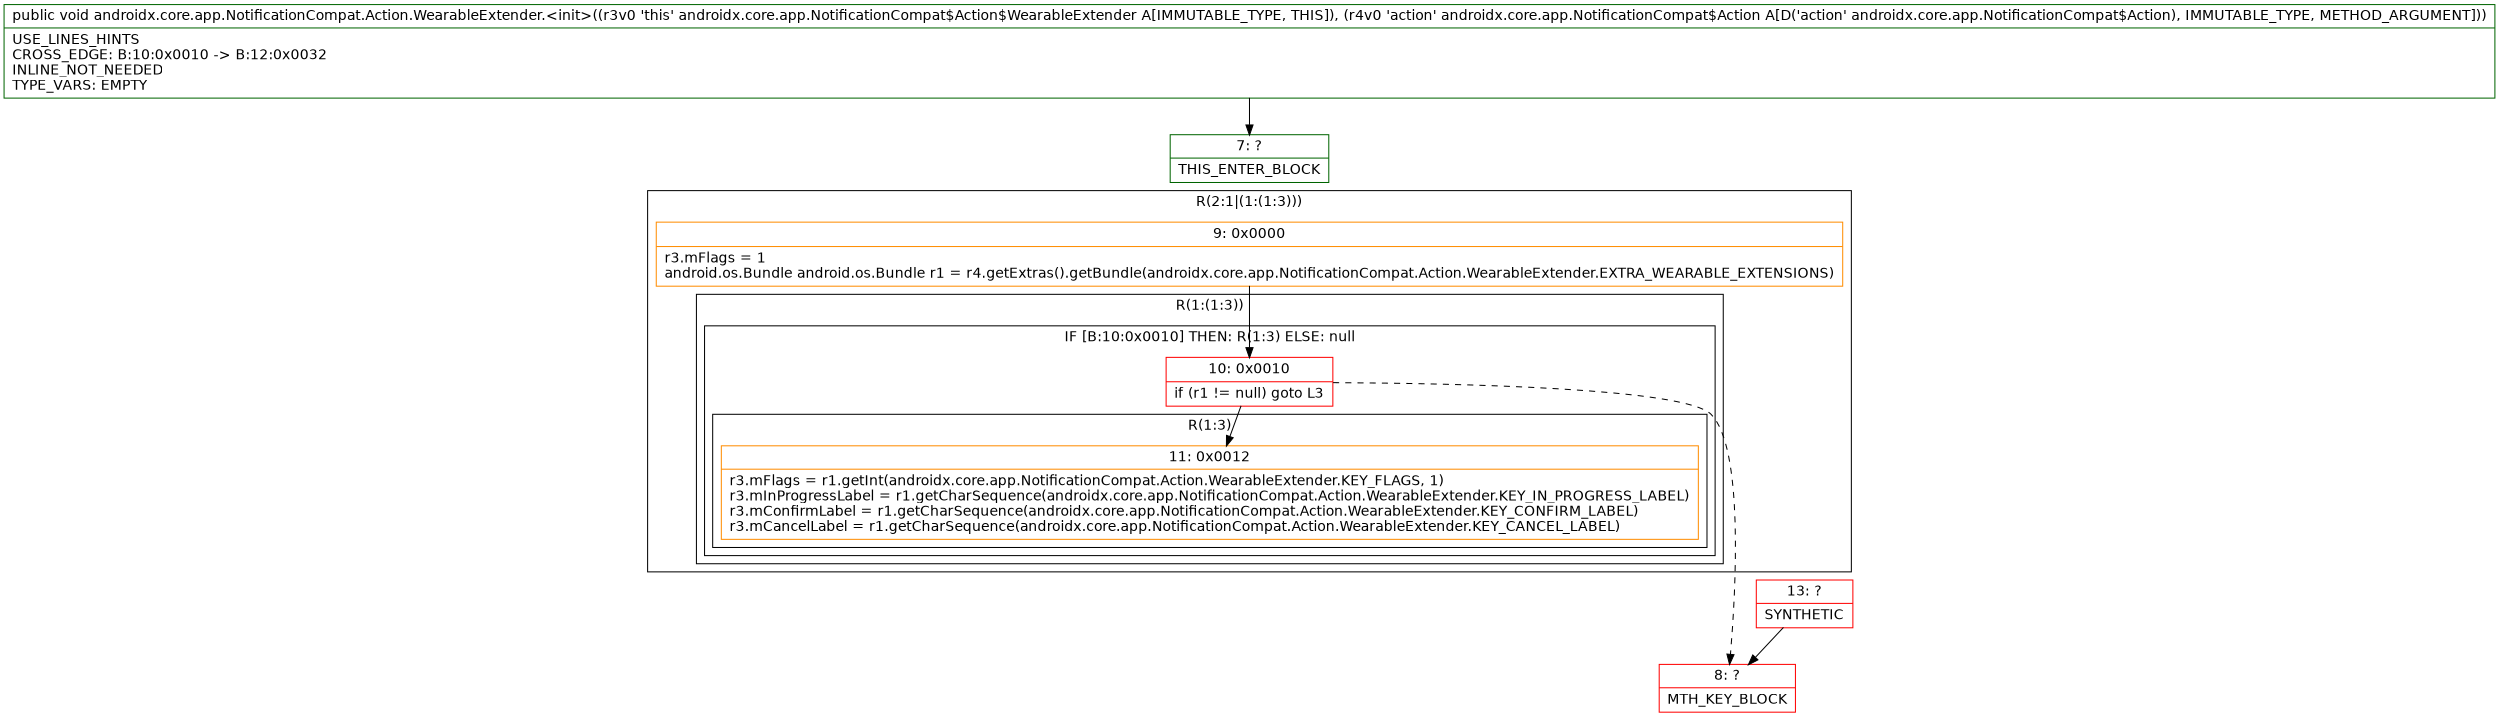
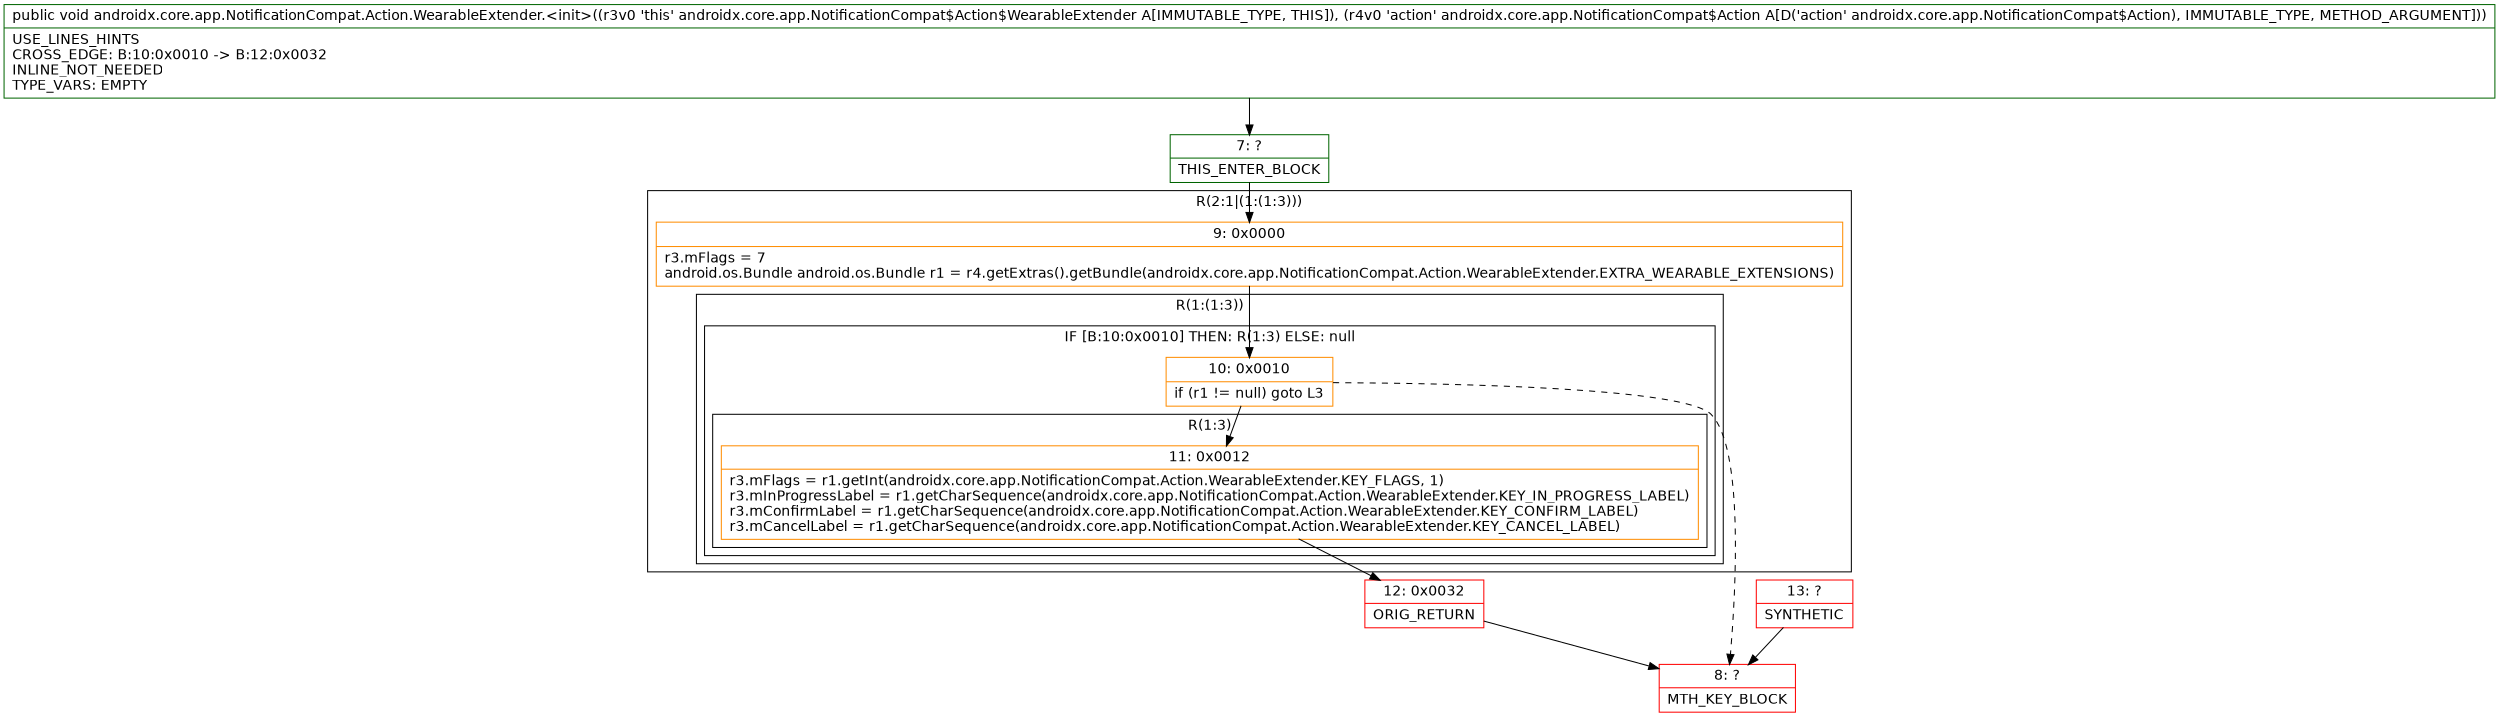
none -> (1249, 197)
(715, 258) -> (715, 258)
(1249, 382) -> (1249, 382)
none -> (1424, 604)
